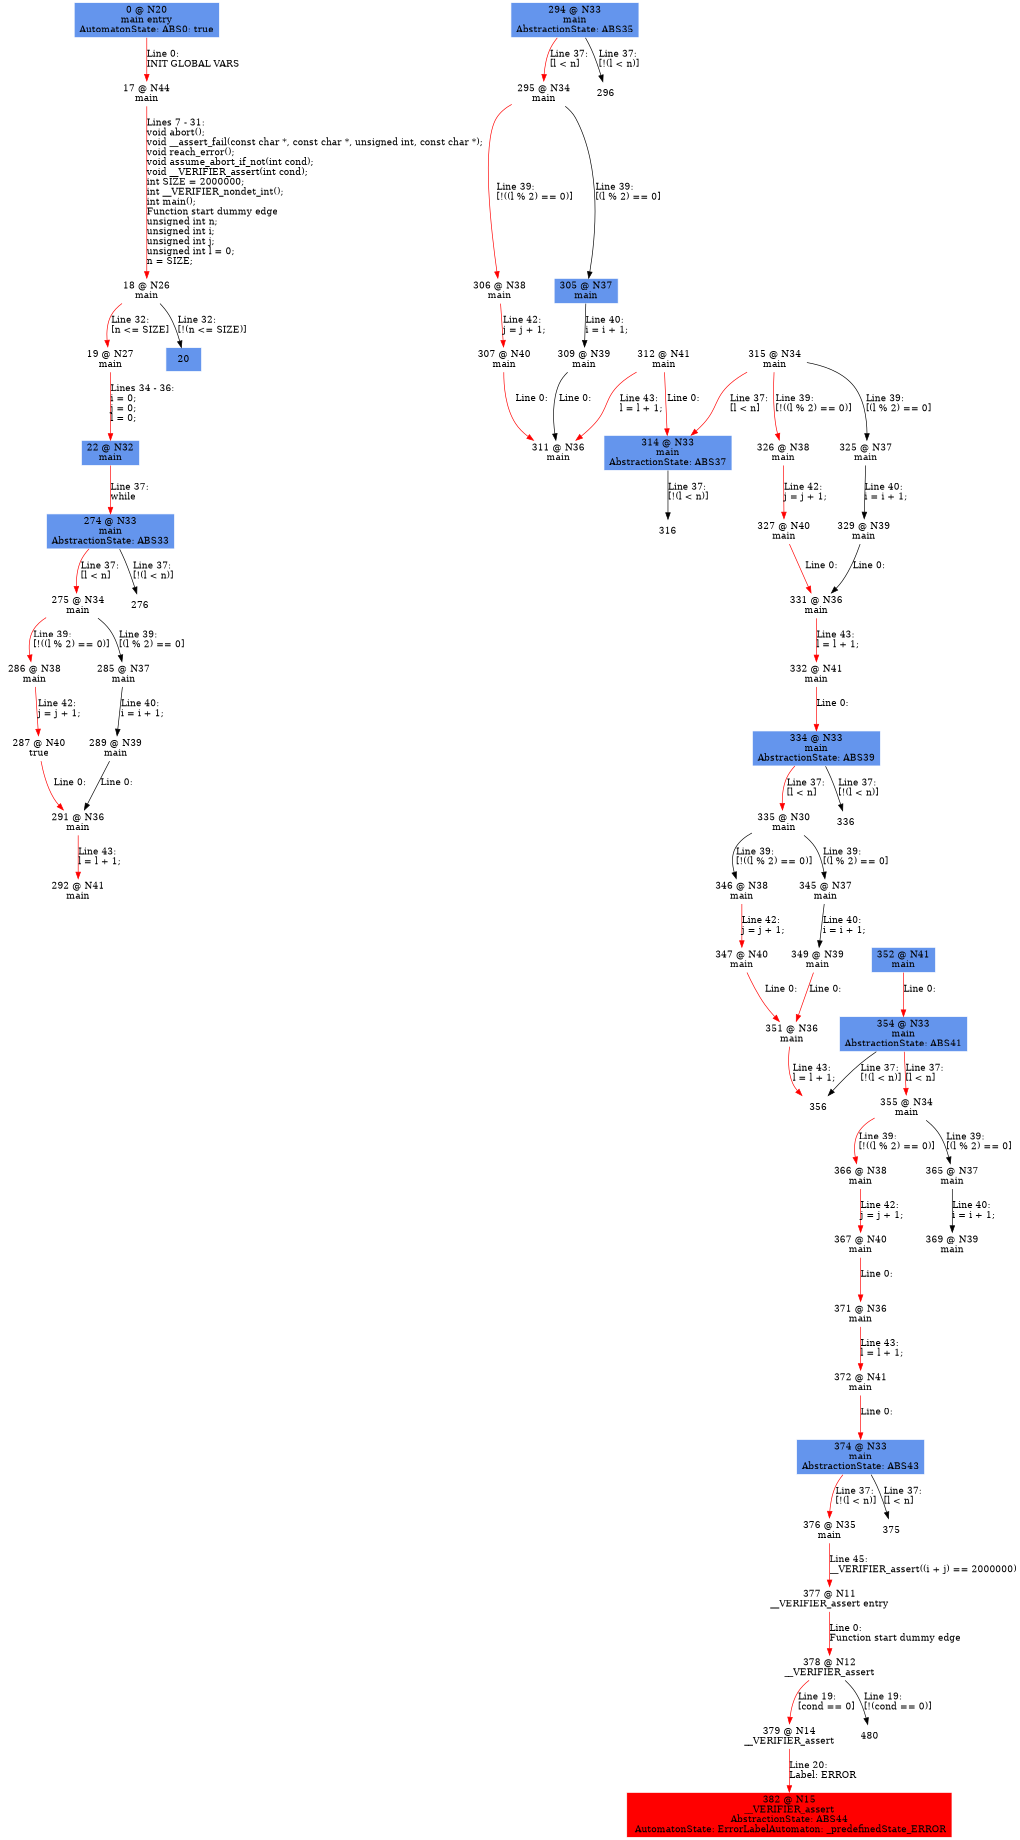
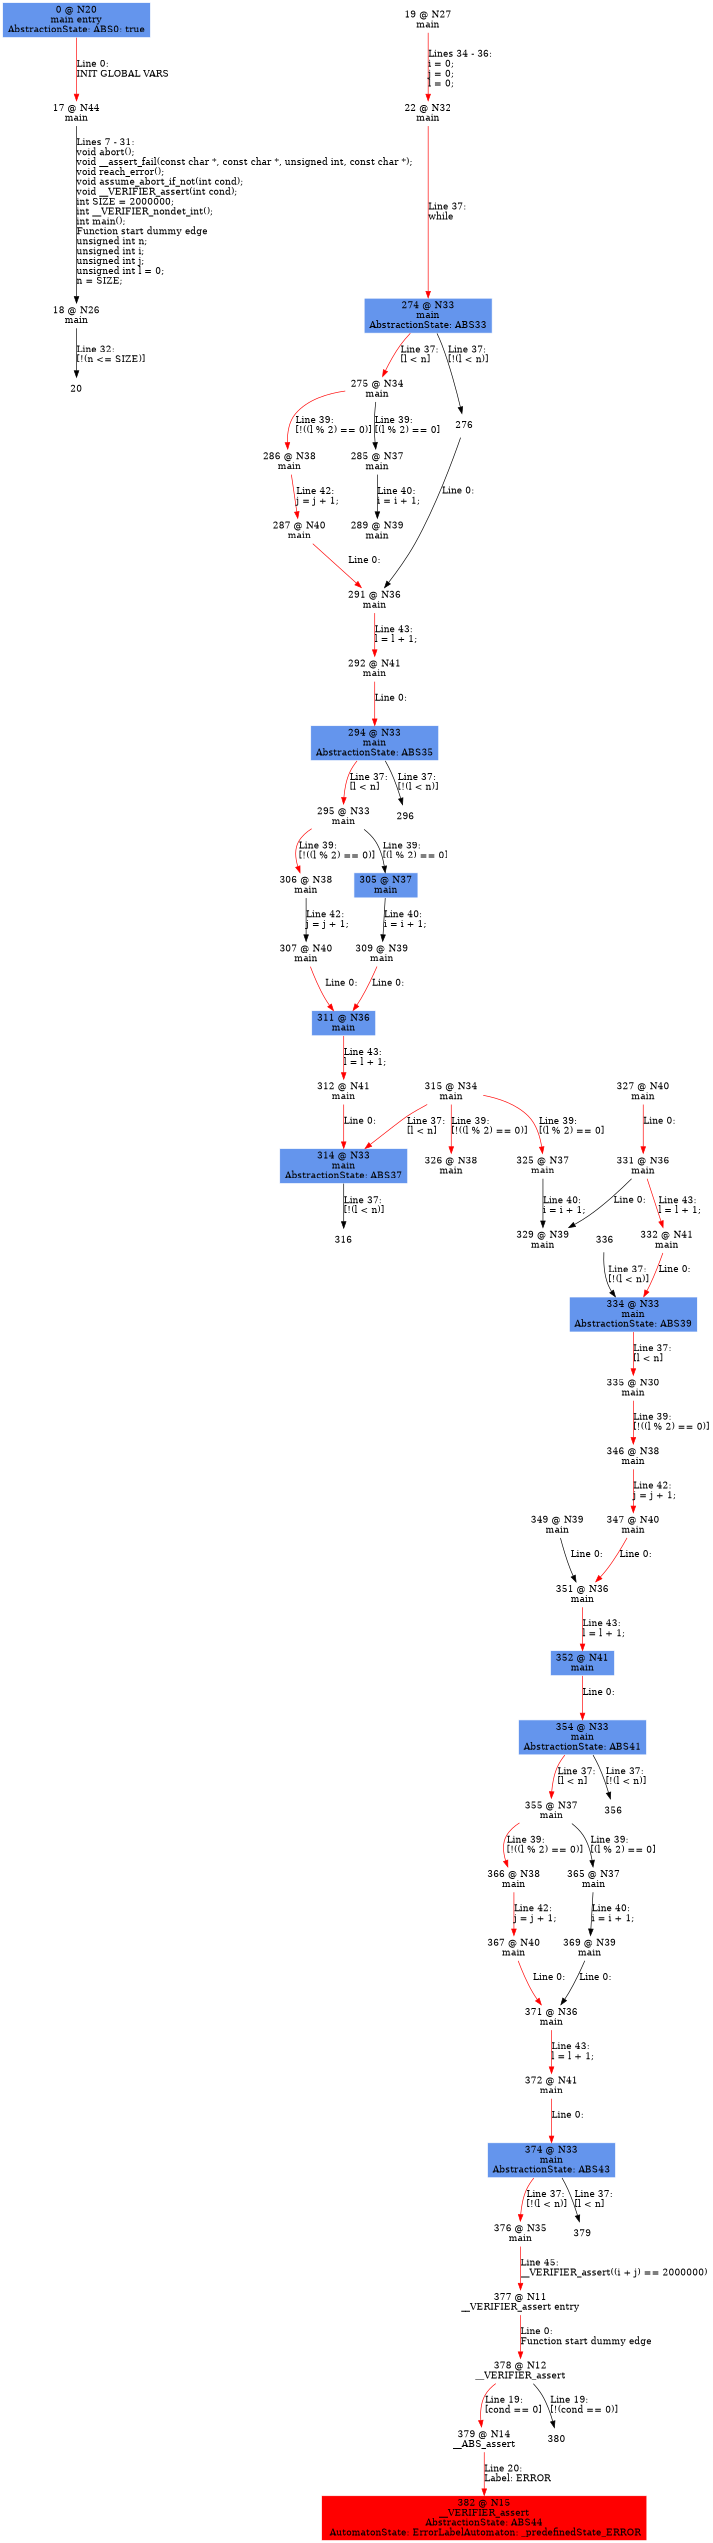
(147, 20) -> (77, 20)
(544, 94) -> (344, 817)
(147, 189) -> (77, 211)
(109, 320) -> none
(502, 322) -> (306, 916)
(184, 360) -> (77, 389)
(853, 385) -> (522, 1111)
(555, 401) -> (368, 986)
(607, 402) -> (344, 1054)
(111, 453) -> (428, 113)
(558, 453) -> (344, 1023)
(784, 489) -> none
(850, 567) -> (605, 1203)
none -> (375, 700)
(39, 748) -> (300, 531)
(99, 783) -> (430, 513)
(834, 785) -> (605, 1272)
(735, 849) -> (633, 1419)
(826, 891) -> none
(806, 994) -> (566, 1557)
(789, 1070) -> (583, 1626)
(907, 1108) -> (552, 1811)
(892, 1531) -> (583, 2234)
(789, 1736) -> (484, 2440)
(870, 1736) -> (557, 2440)
none -> (576, 1980)
